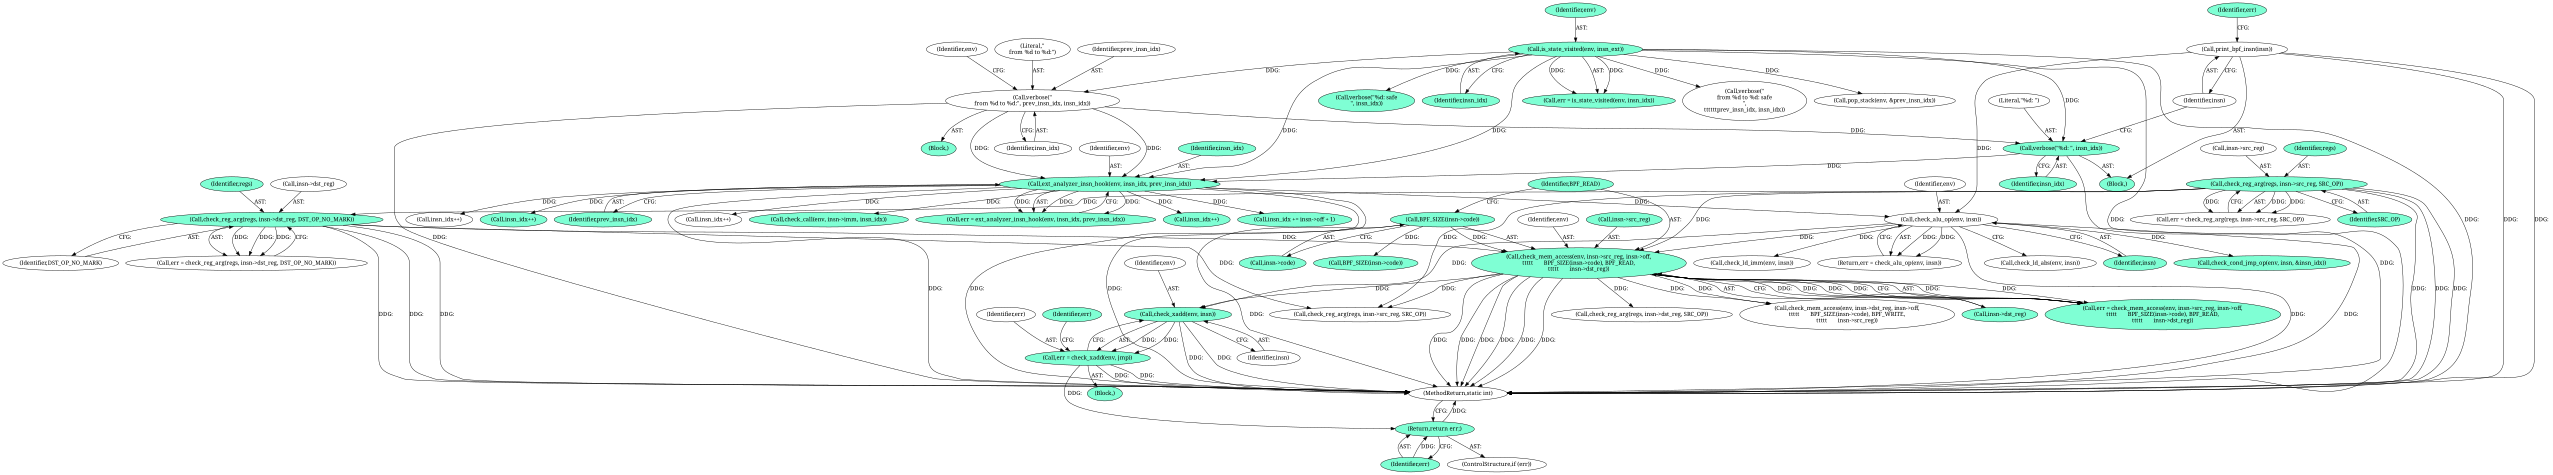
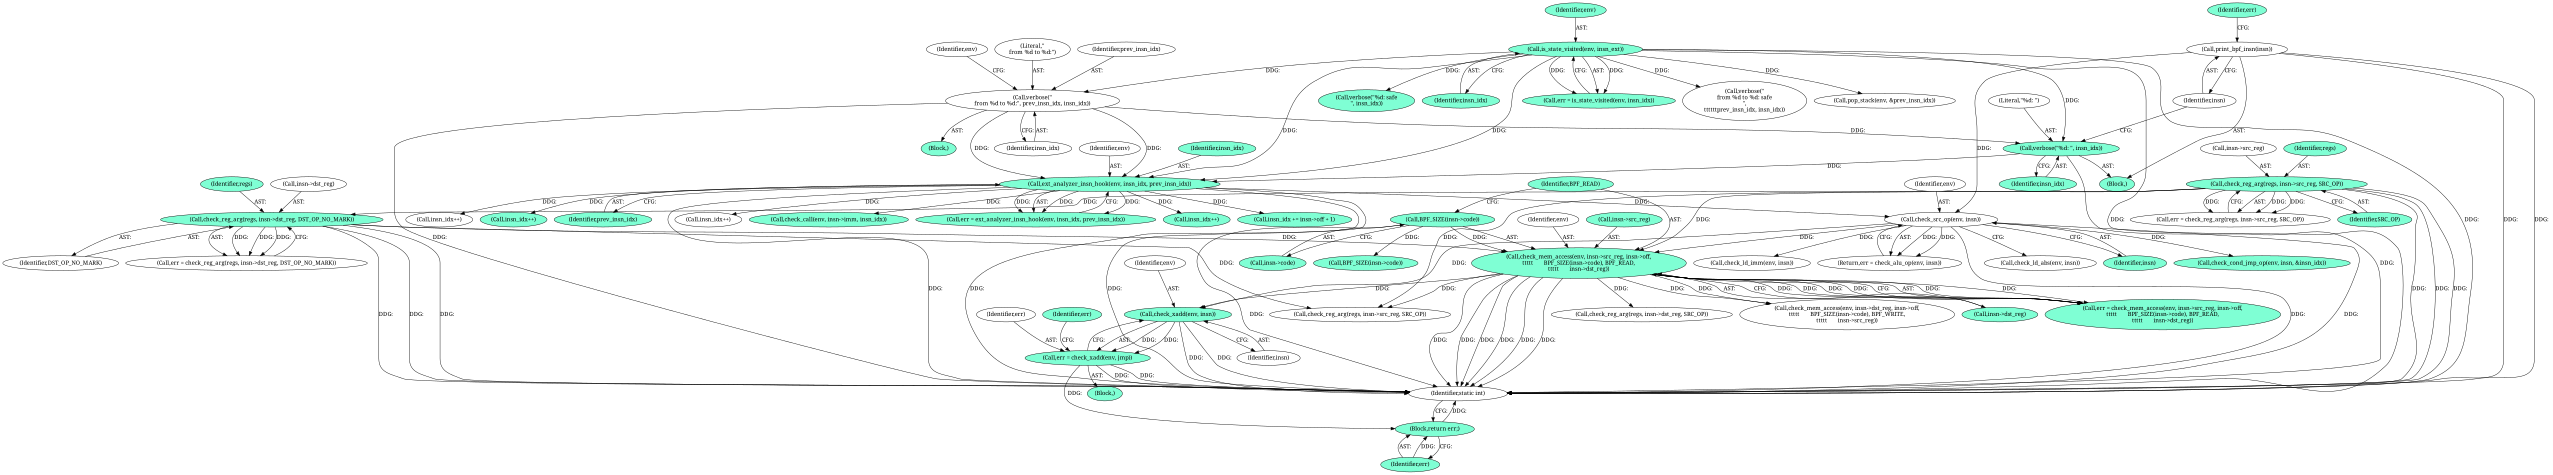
none -> (1577, 79)
(1941, 220) -> (1941, 220)
(126, 237) -> (126, 237)
(1458, 394) -> (1458, 394)
(1435, 429) -> (1435, 429)
(1497, 465) -> none
